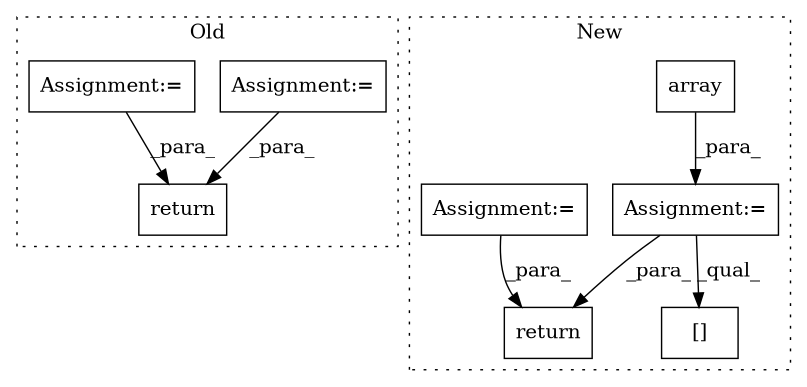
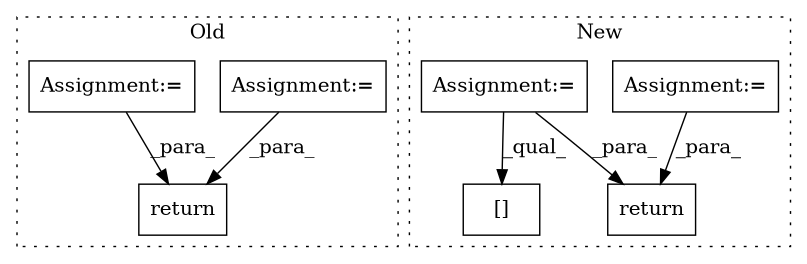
(696, 86) -> none
